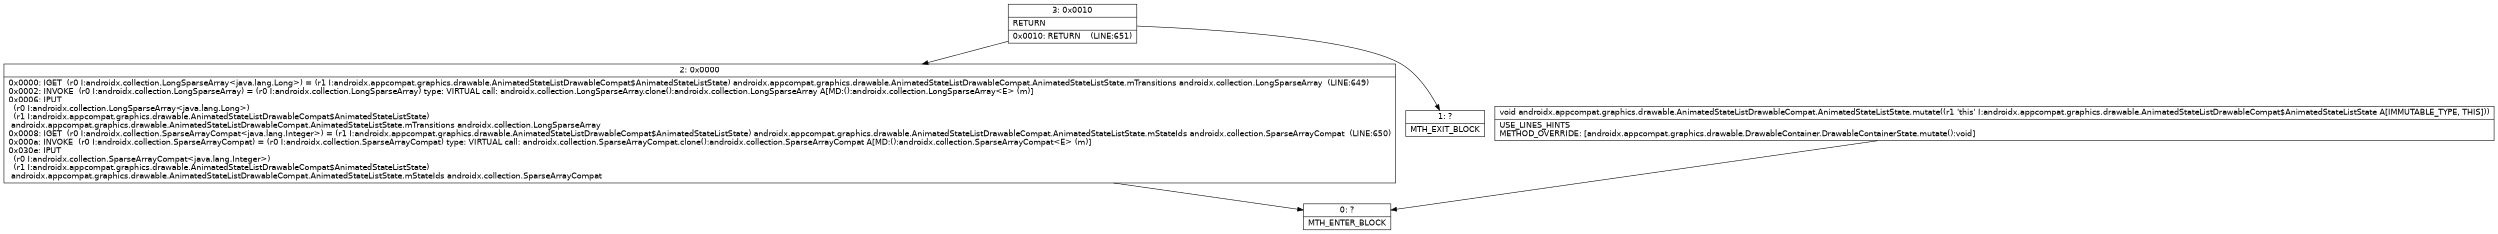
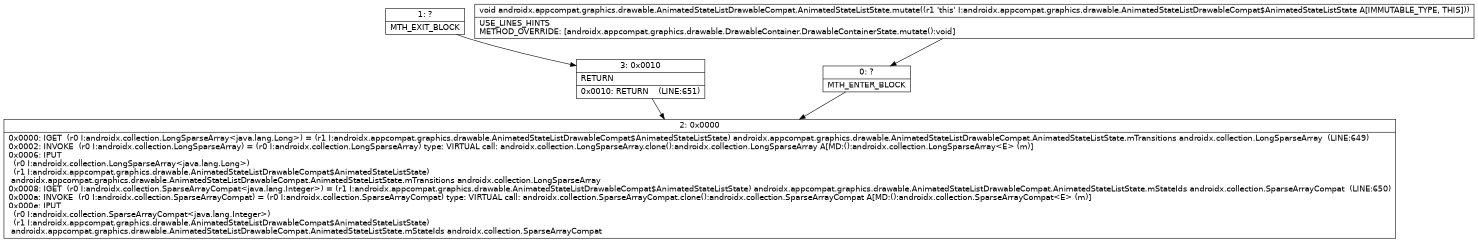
(1298, 39) -> (513, 51)
(37, 151) -> (37, 206)
(1206, 196) -> (825, 104)
